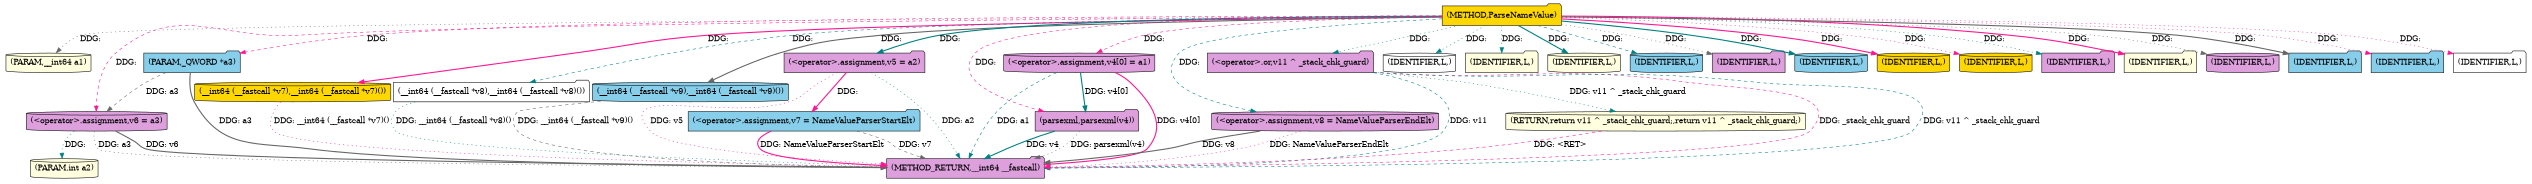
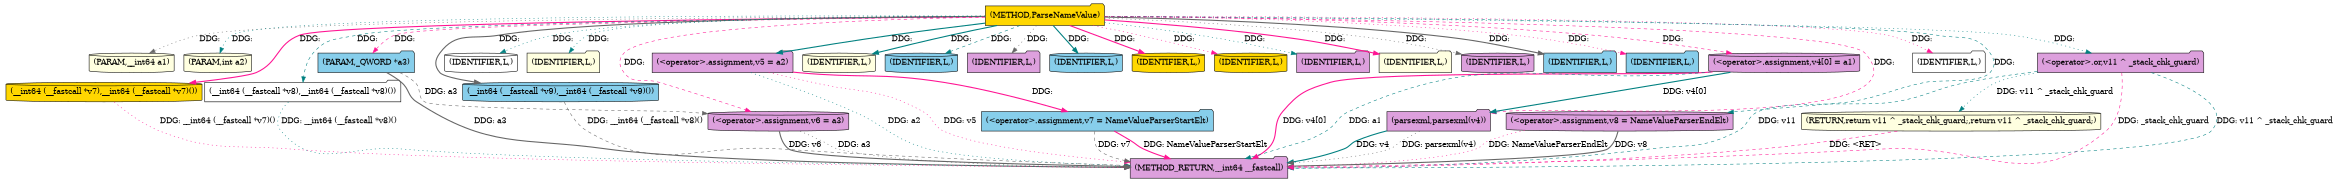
(576, 121) -> (645, 121)
(65, 140) -> (600, 17)
